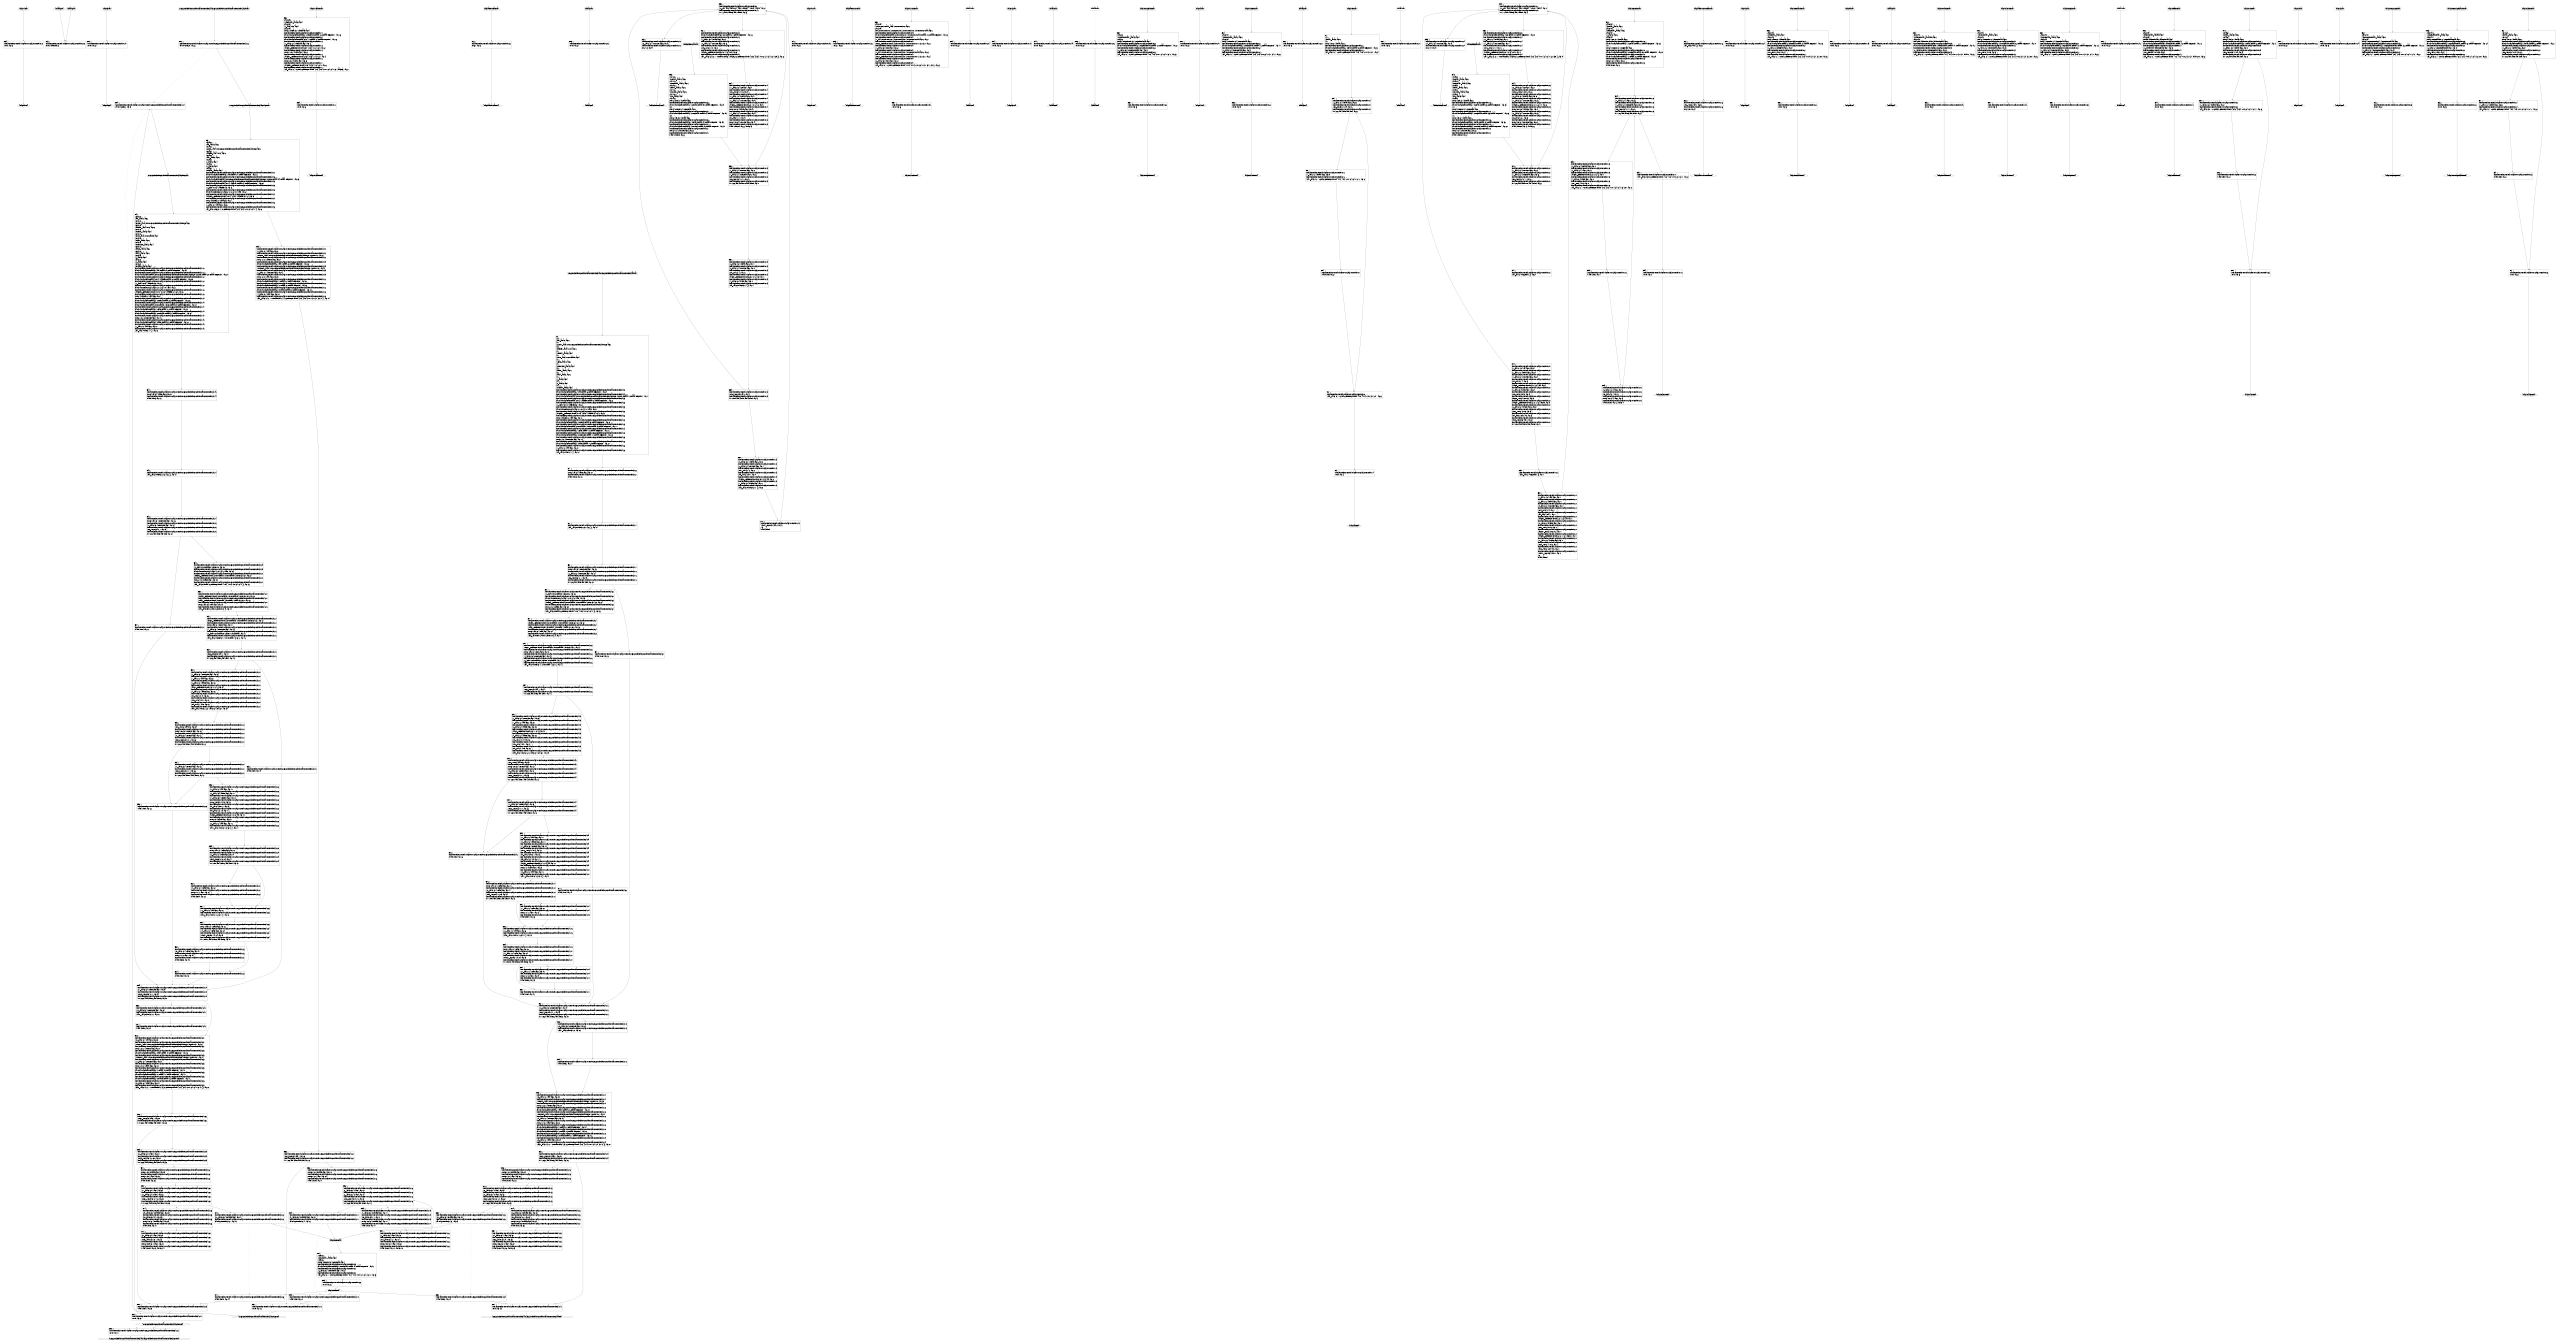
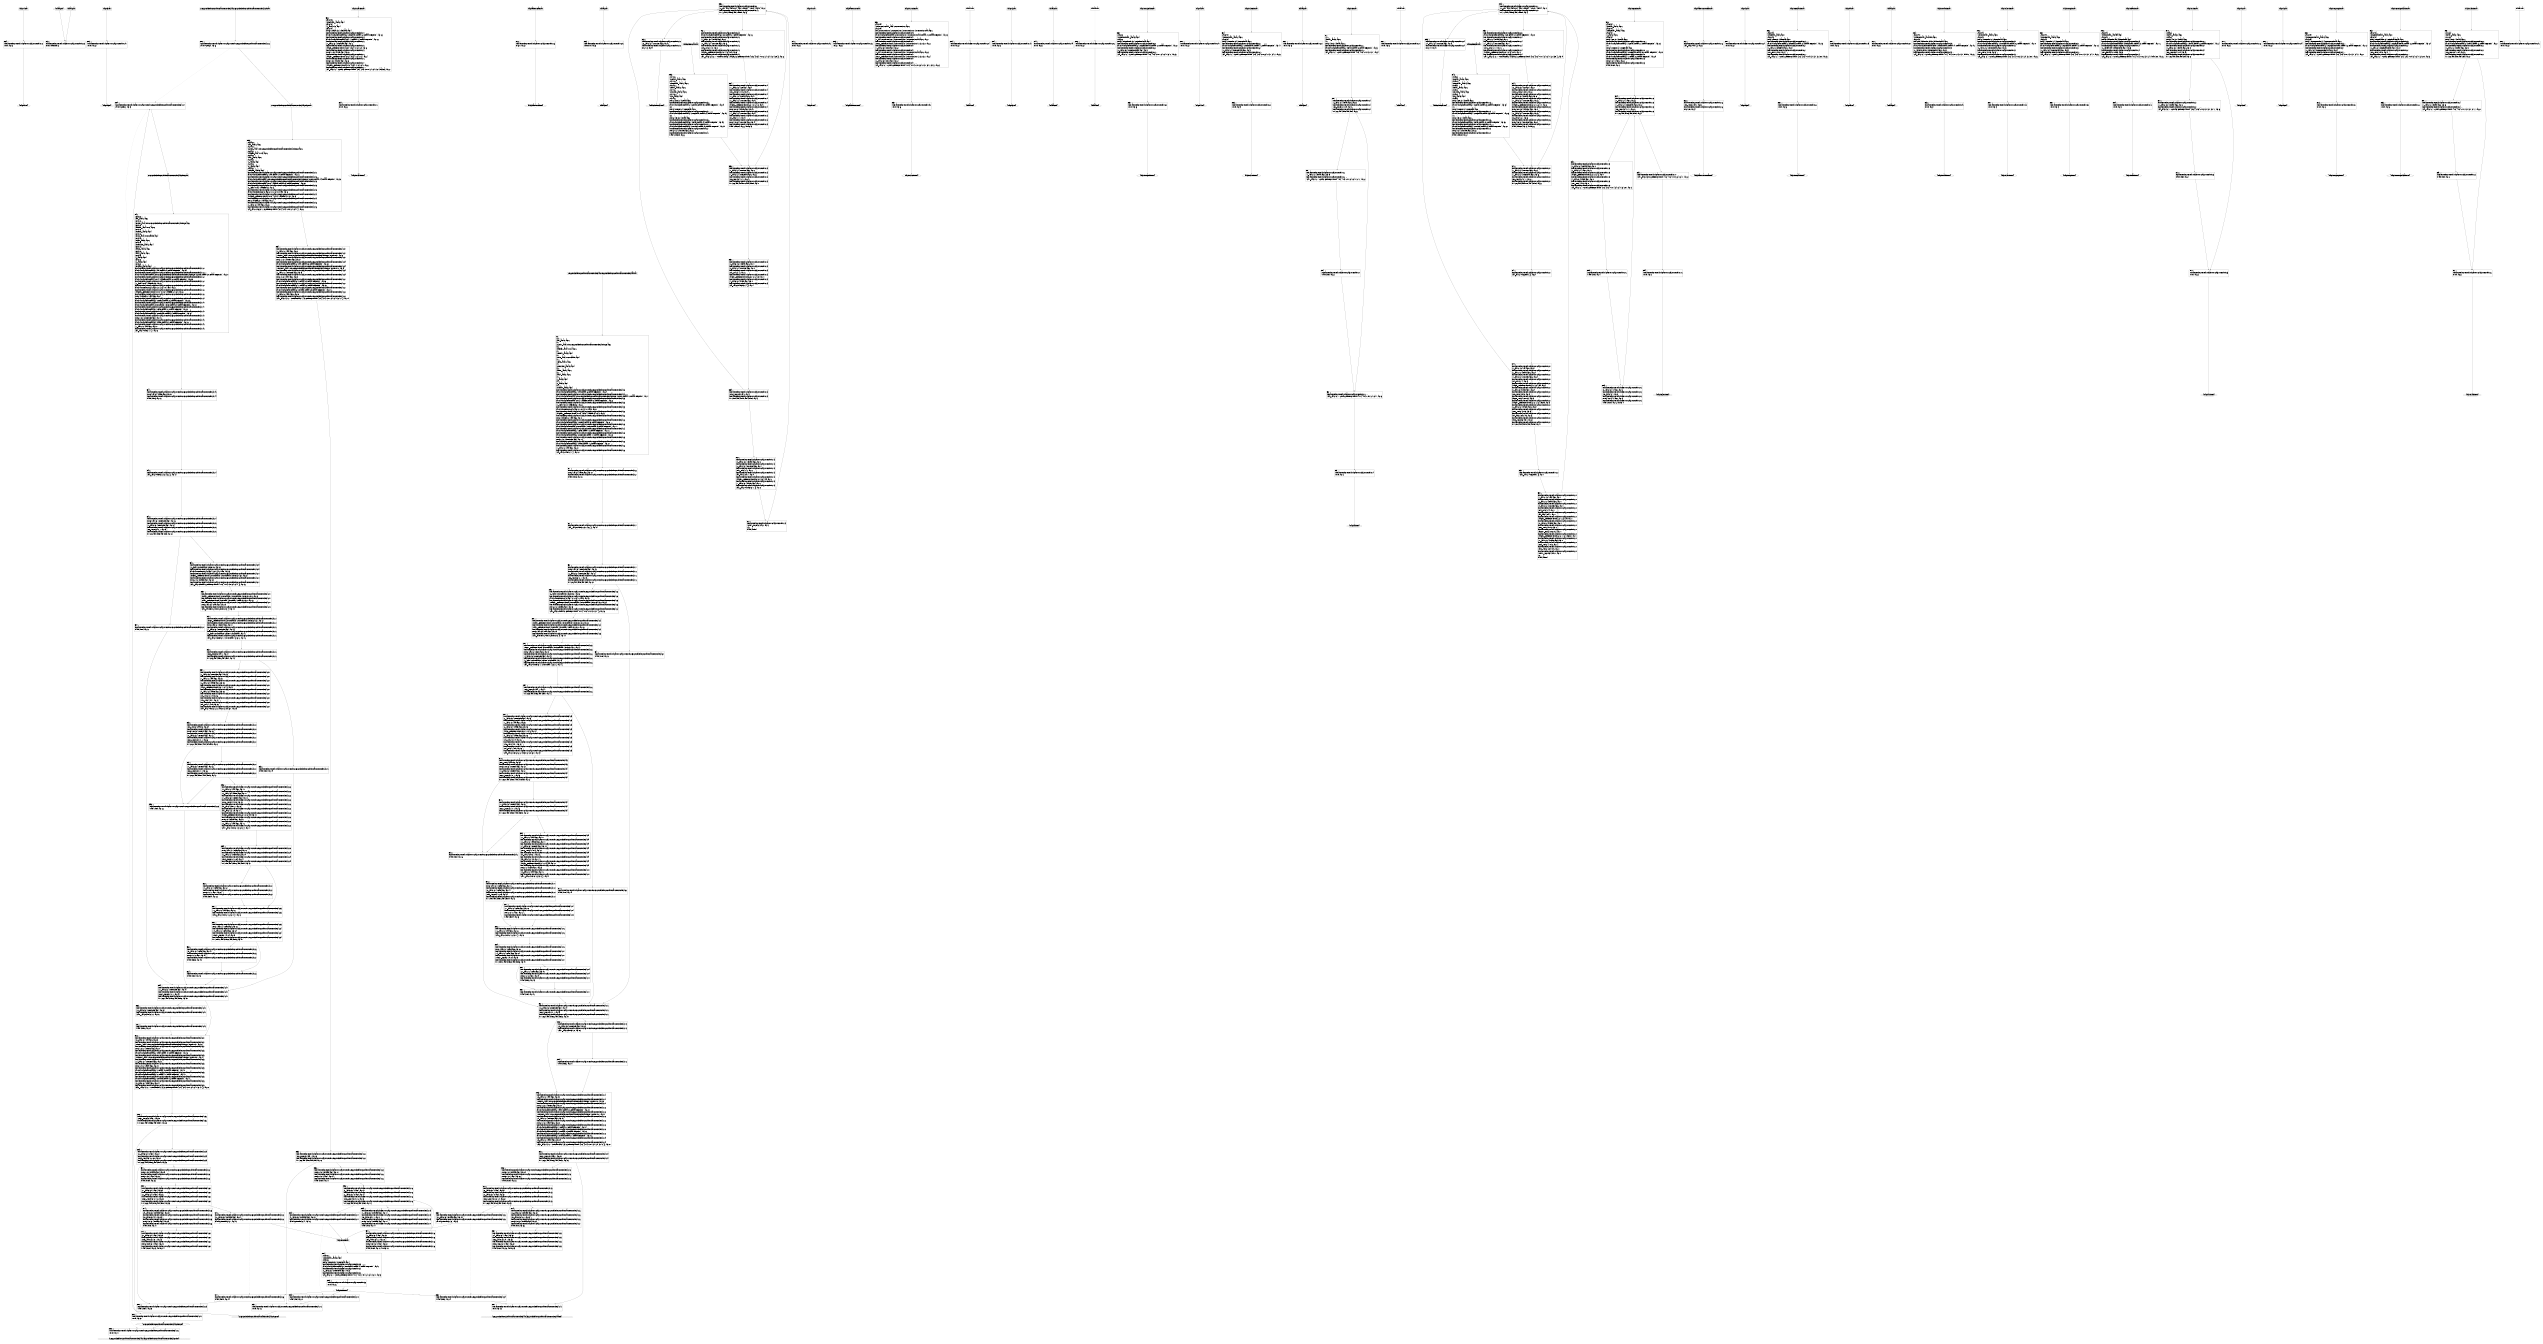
(574, 46) -> (590, 46)
(2121, 106) -> none
